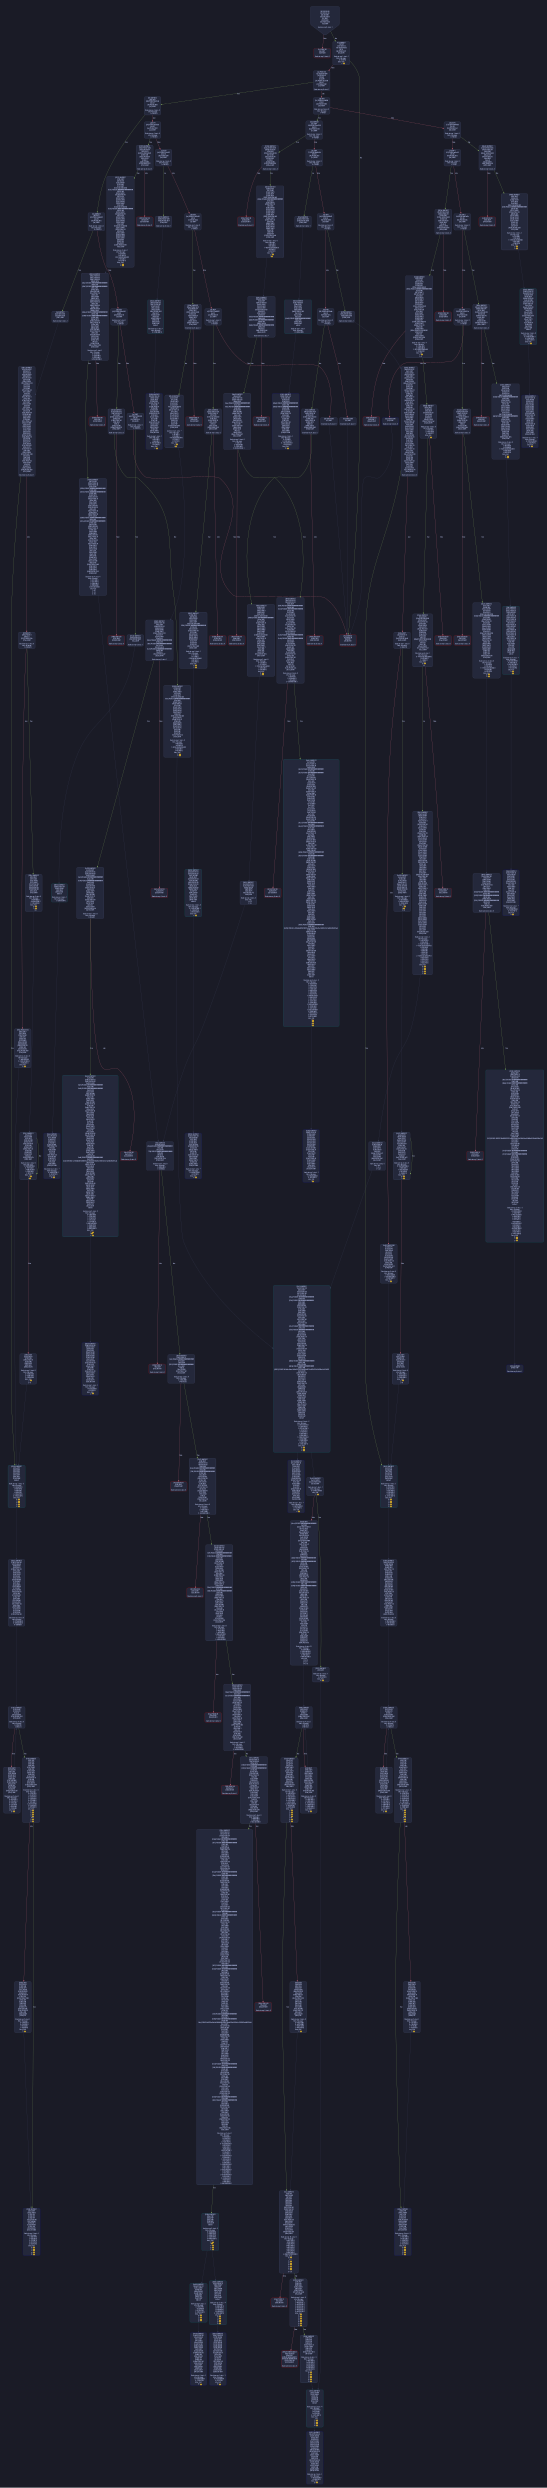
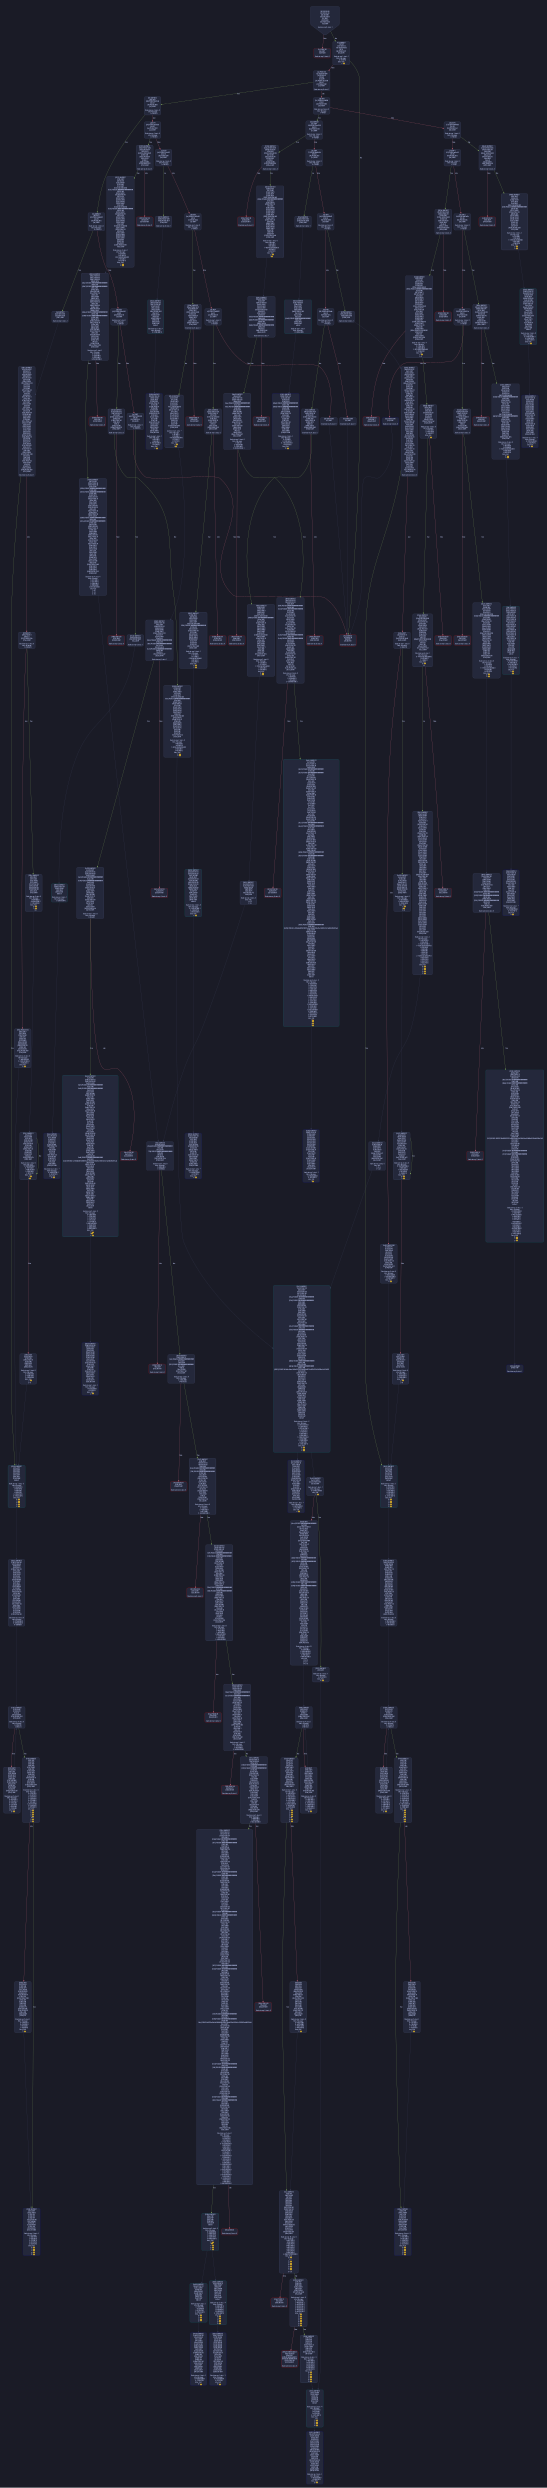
none -> (230, 2232)
